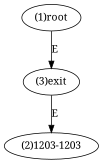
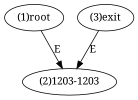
(51, 46) -> (50, 46)
